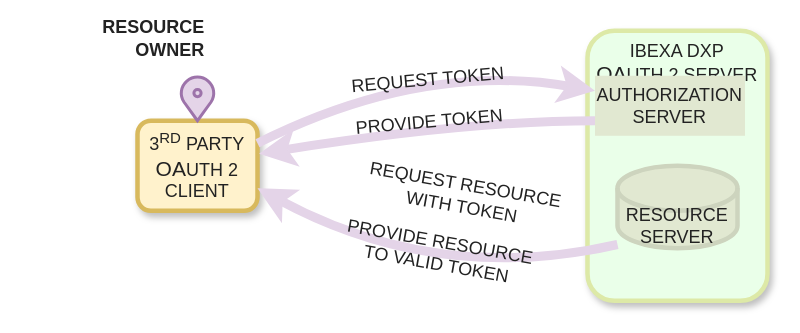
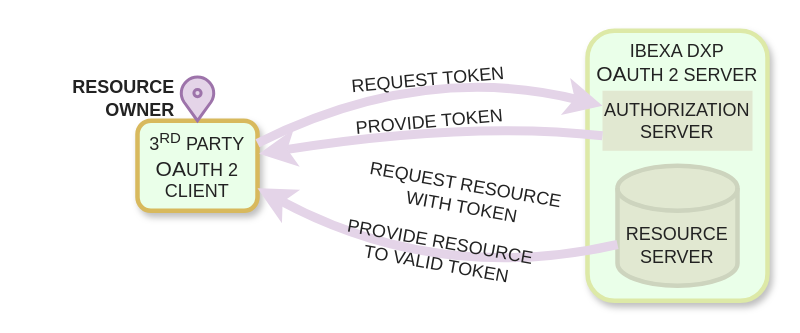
(134, 38) -> (104, 98)
(670, 106) -> (677, 121)
(197, 166) -> (197, 166)
(677, 207) -> (677, 226)
